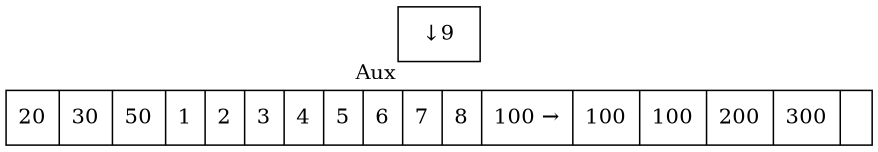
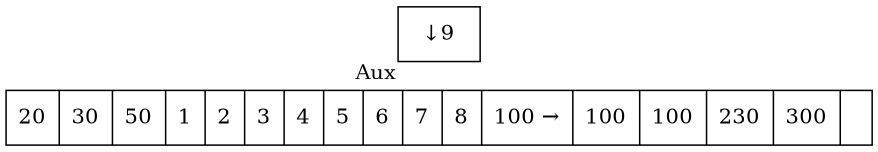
(740, 117) -> (740, 117)
